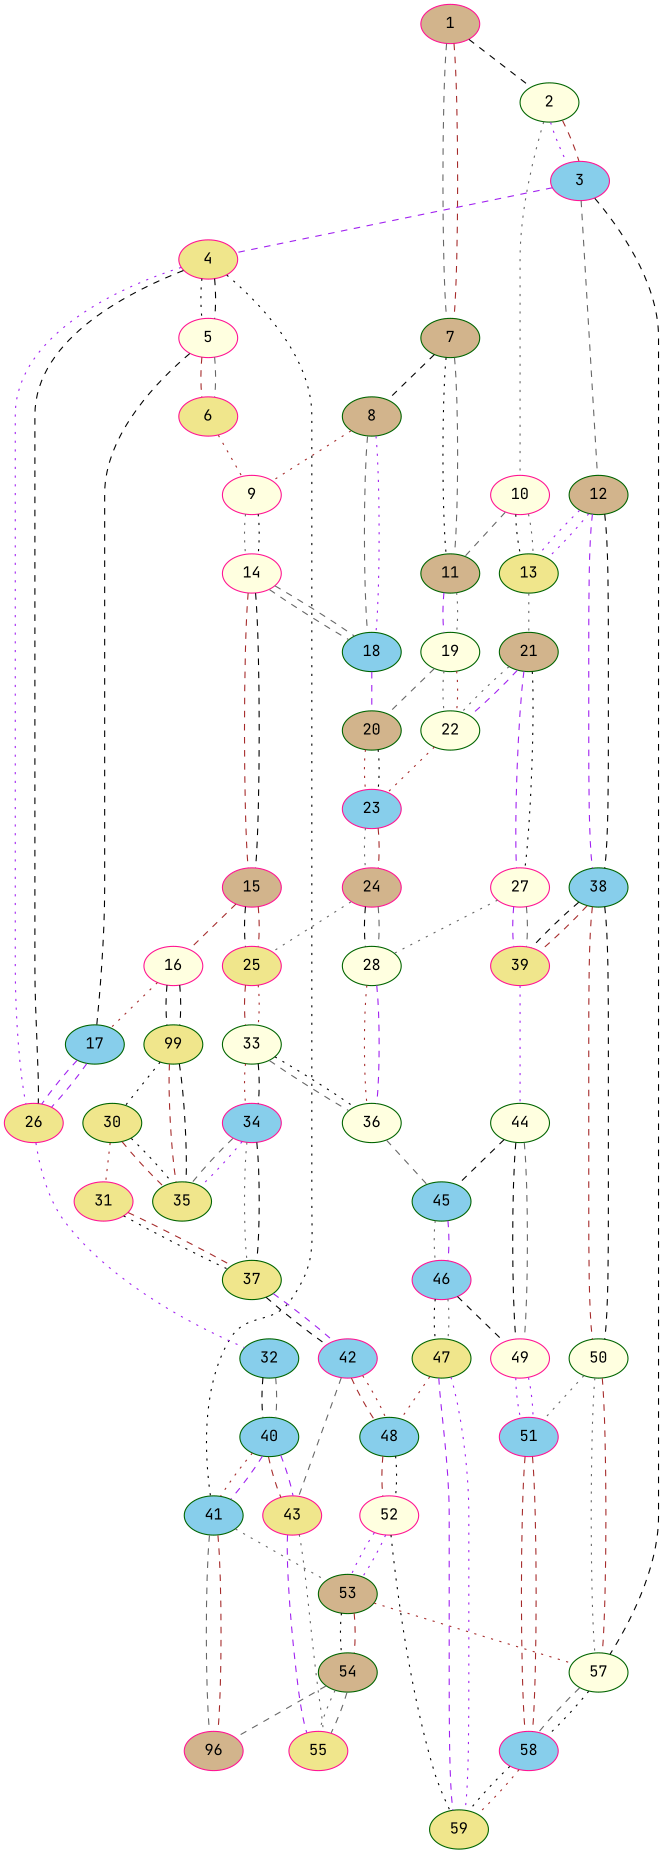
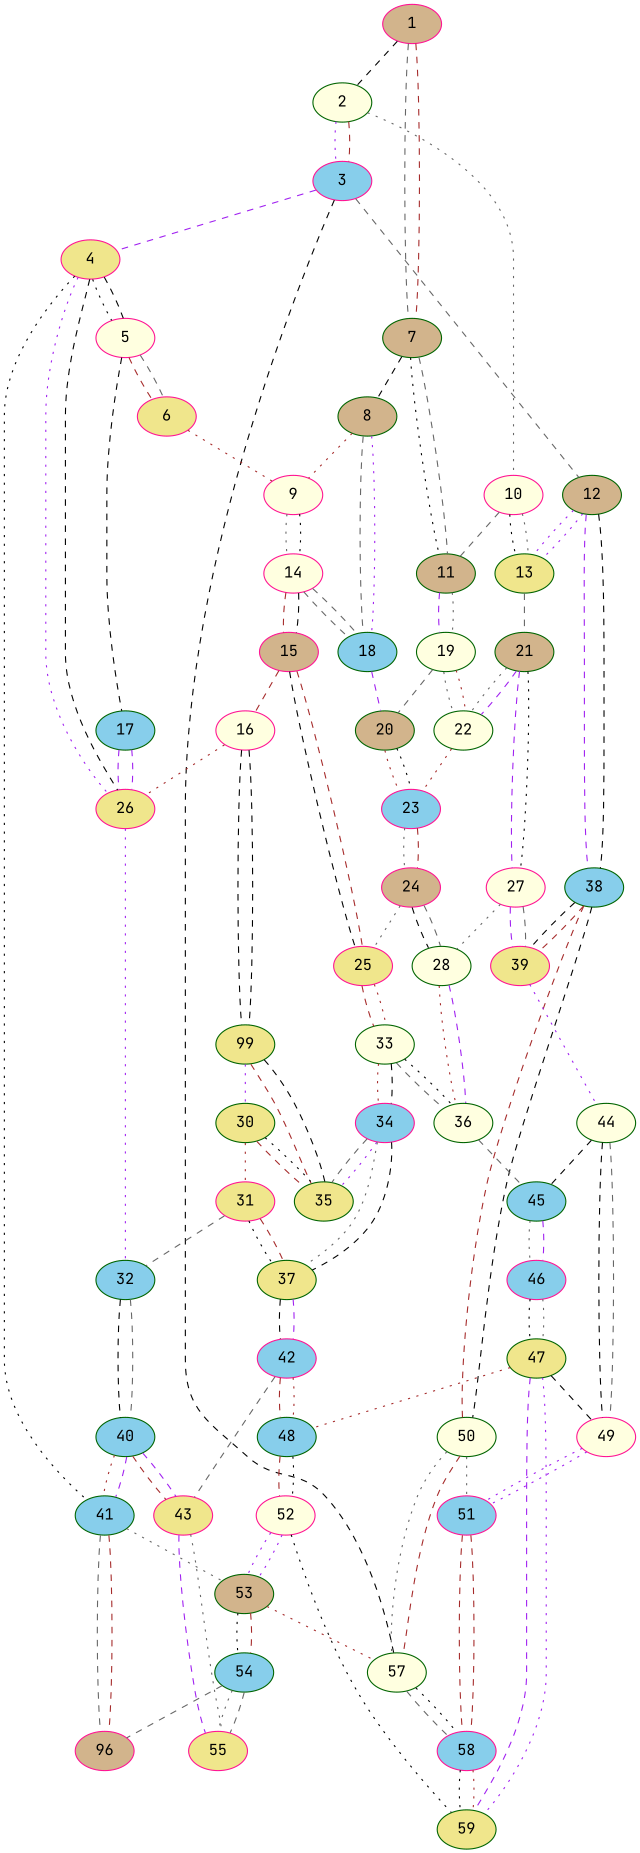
(529, 613) -> (524, 613)
(134, 1005) -> (179, 774)
(143, 1084) -> (245, 1084)
none -> (193, 1236)
(481, 1319) -> (571, 1398)
(348, 1672) -> (244, 1672)
